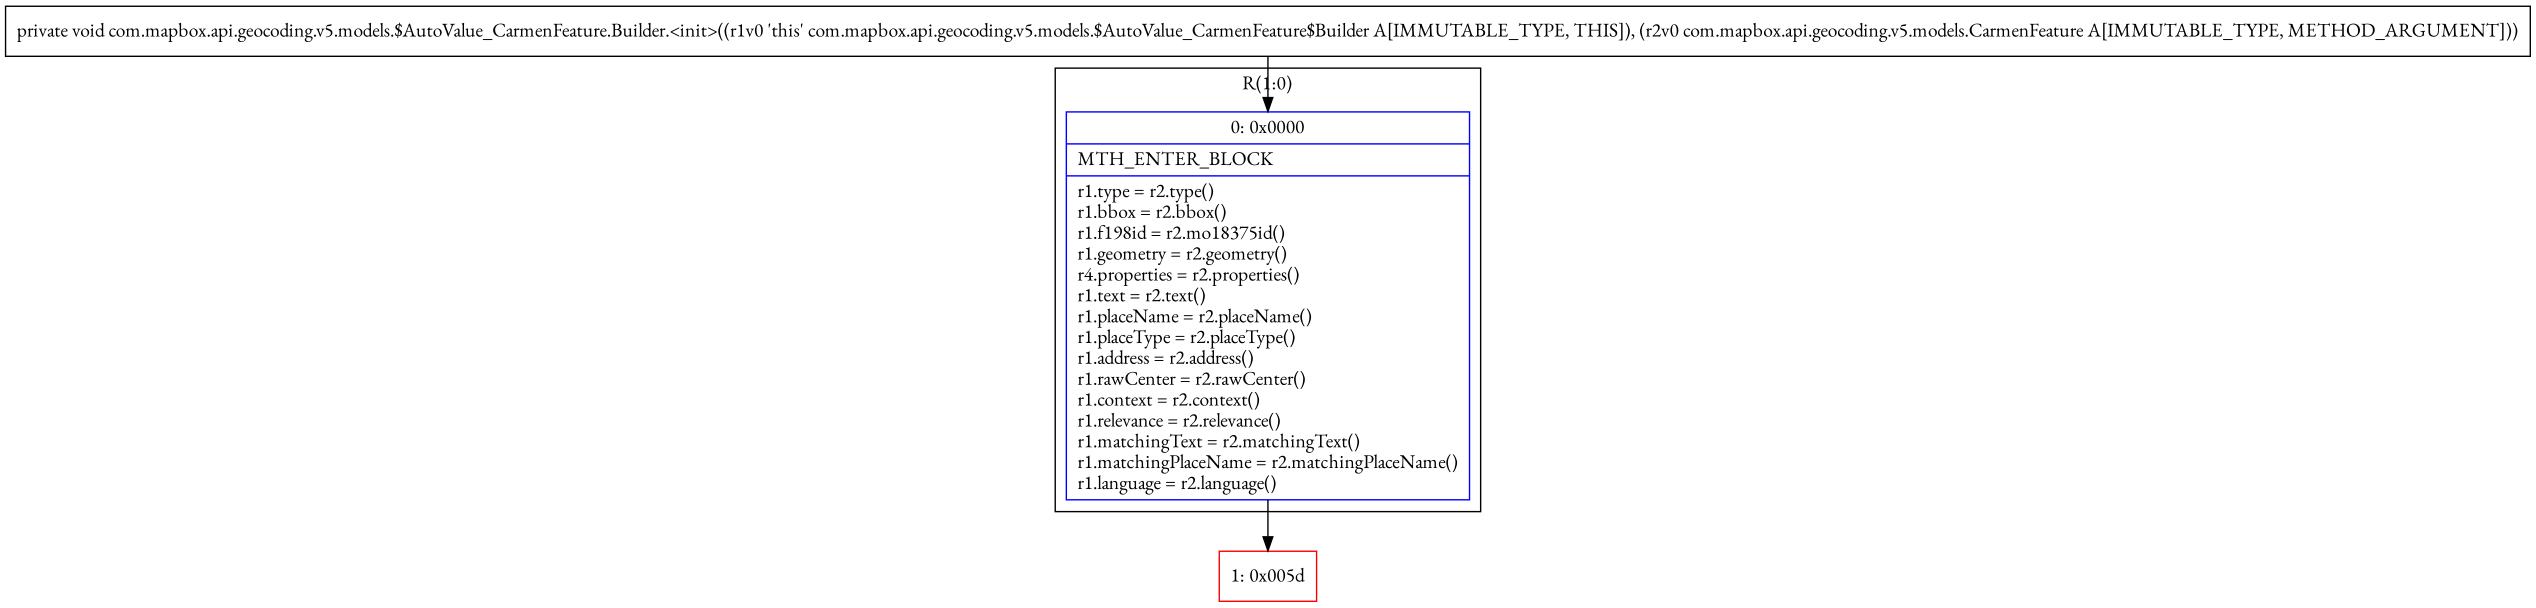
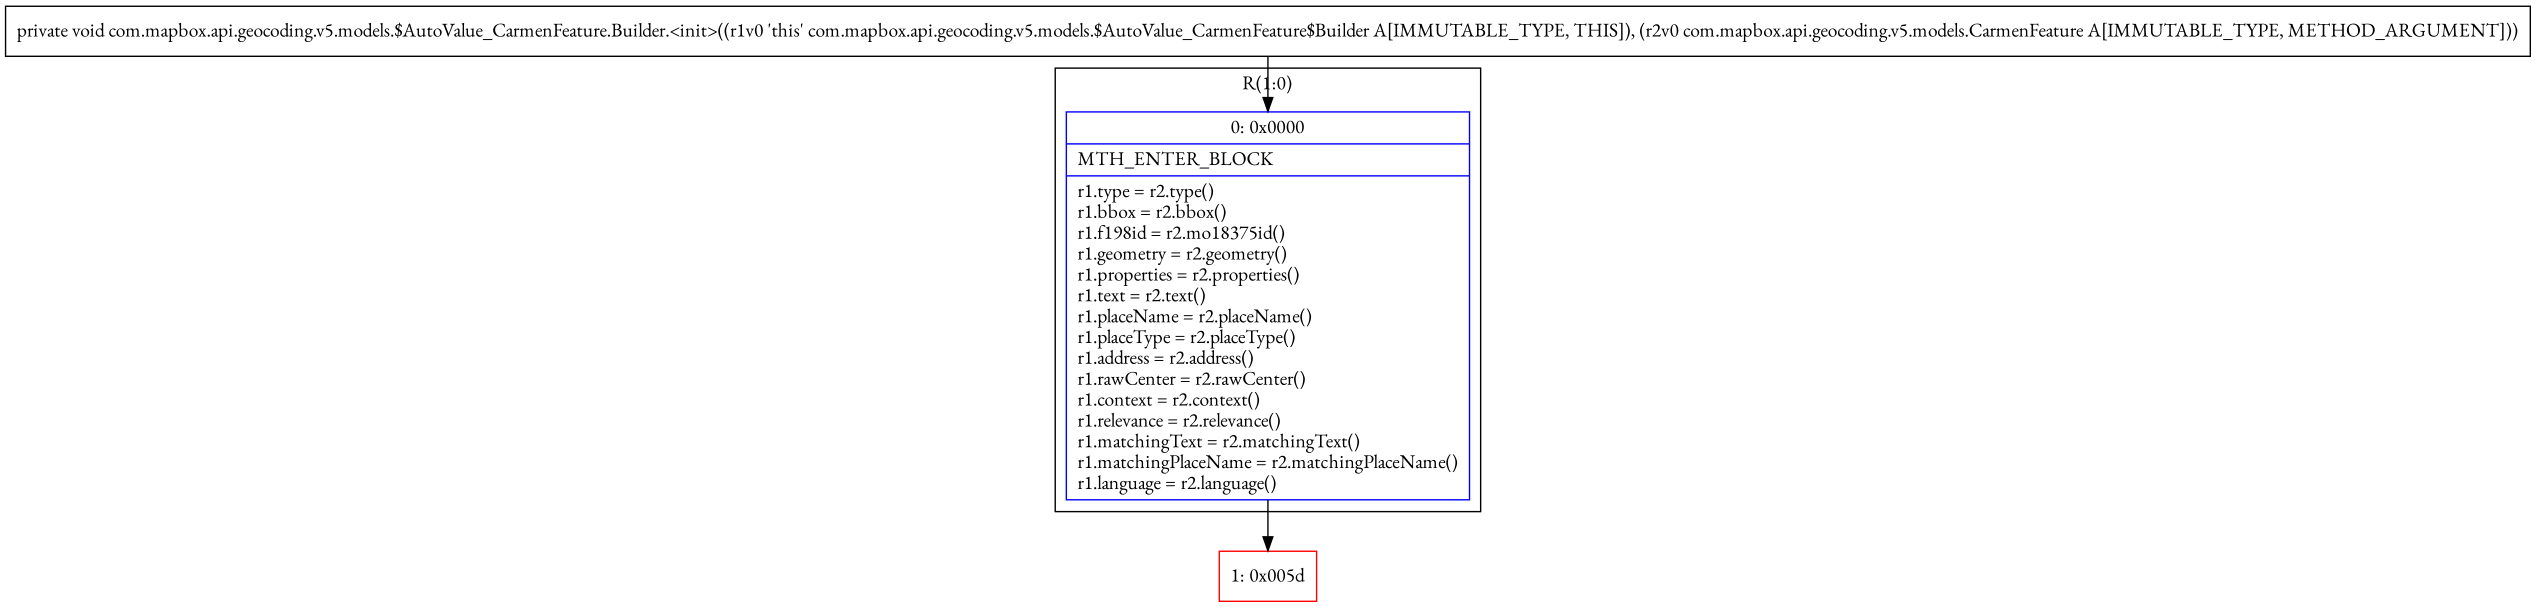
(1189, 275) -> (1189, 275)
